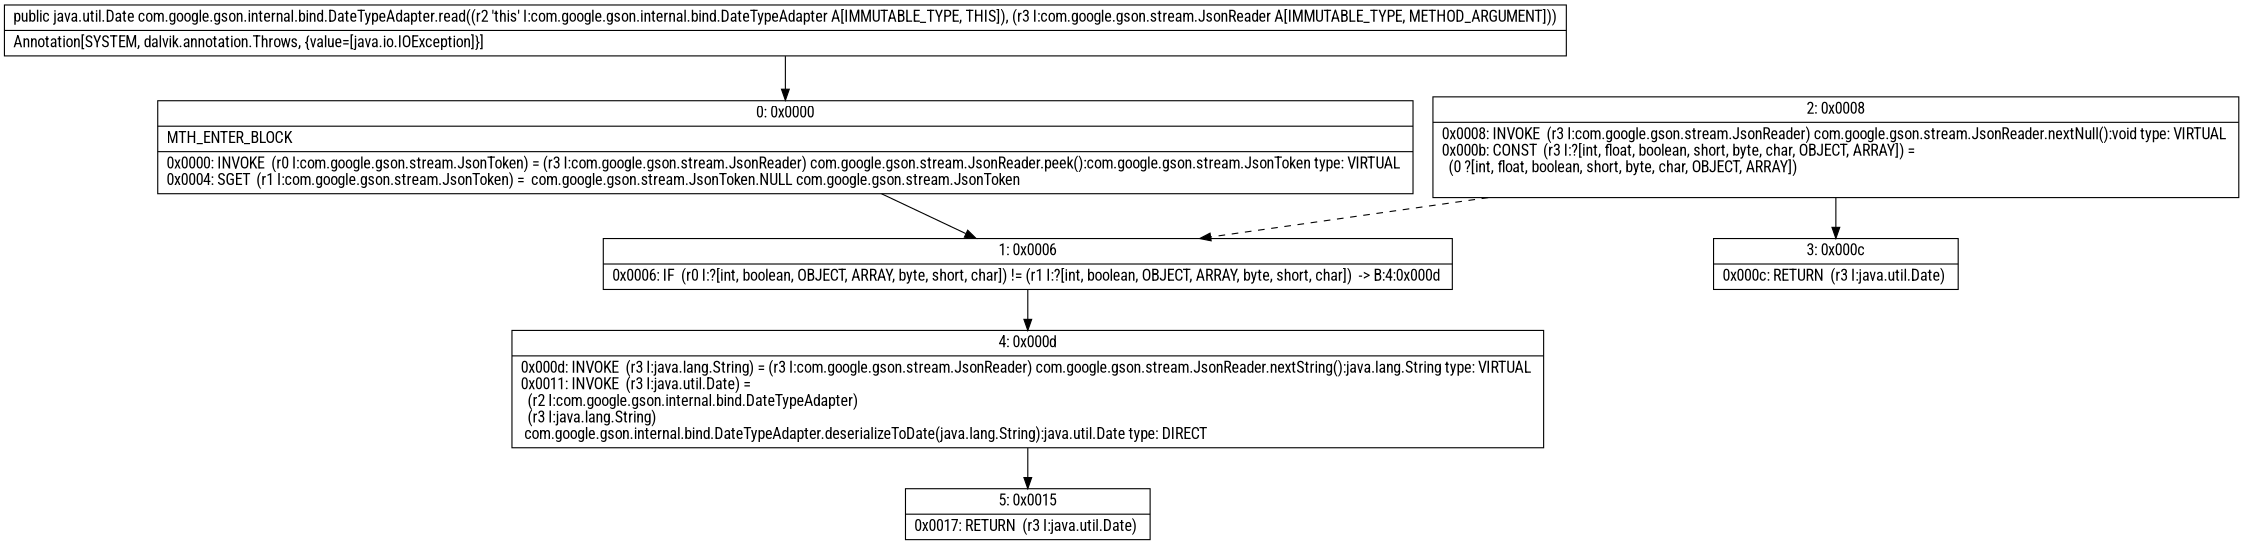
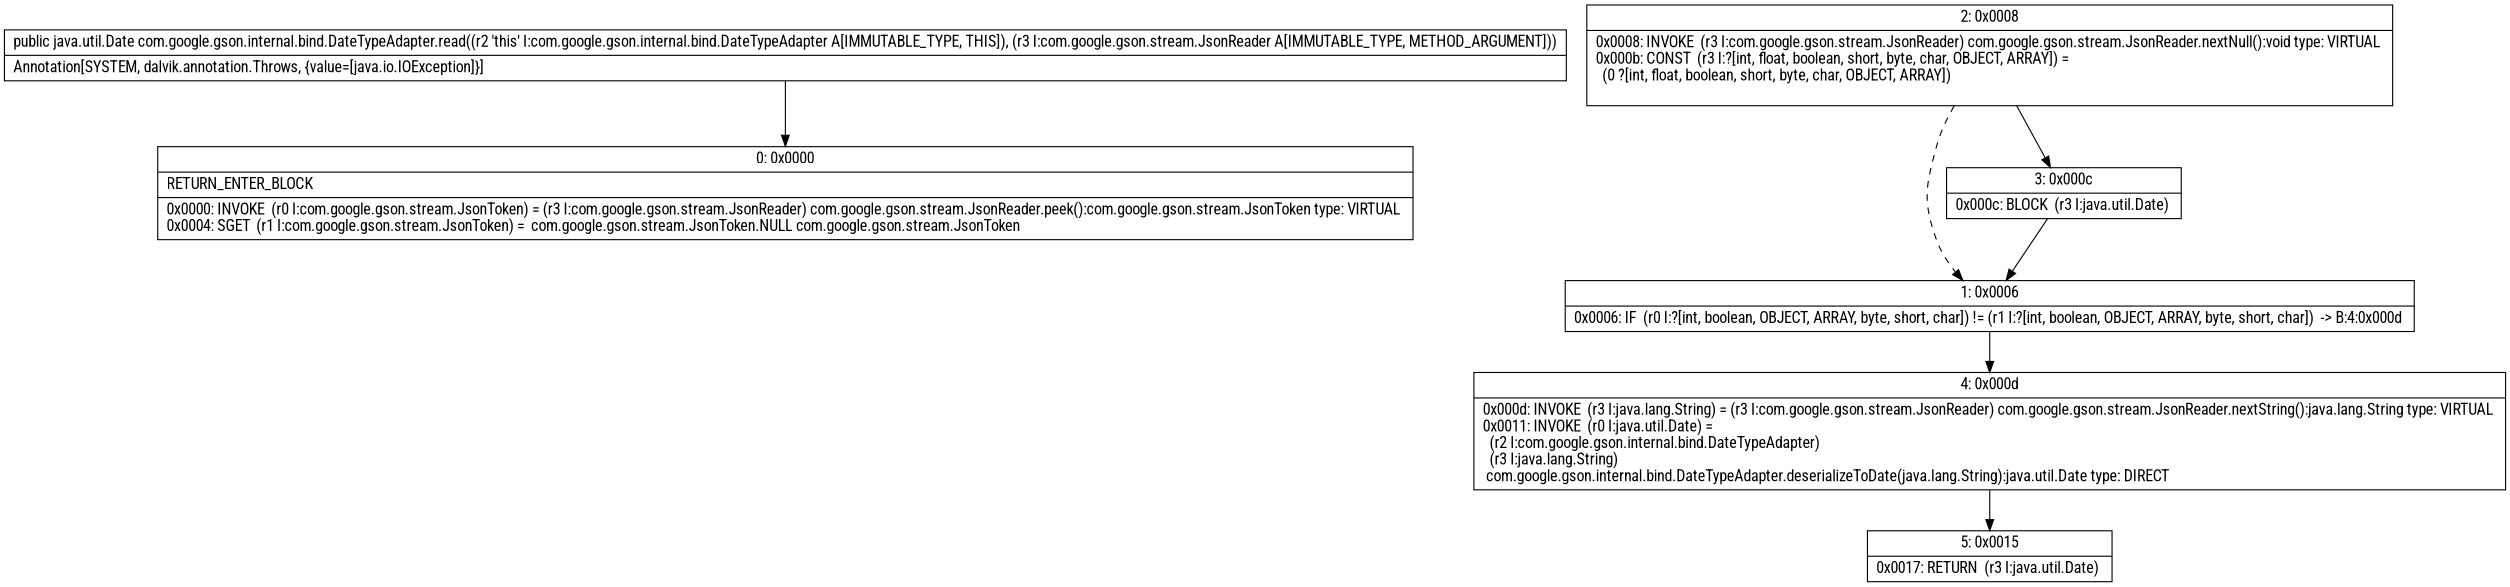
(230, 138) -> (240, 184)
(924, 214) -> (2030, 245)
(1836, 276) -> (2064, 205)
(638, 385) -> (1600, 427)
